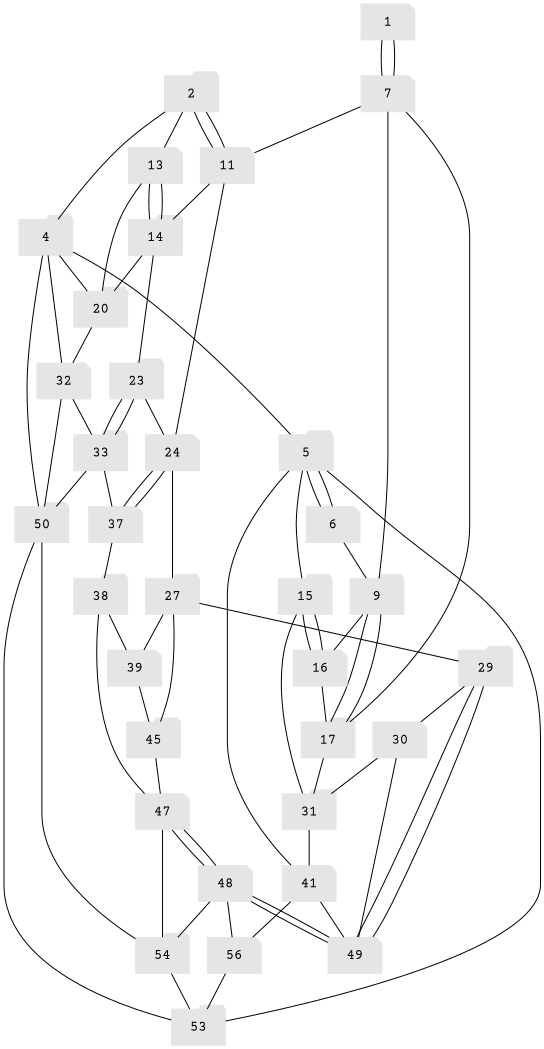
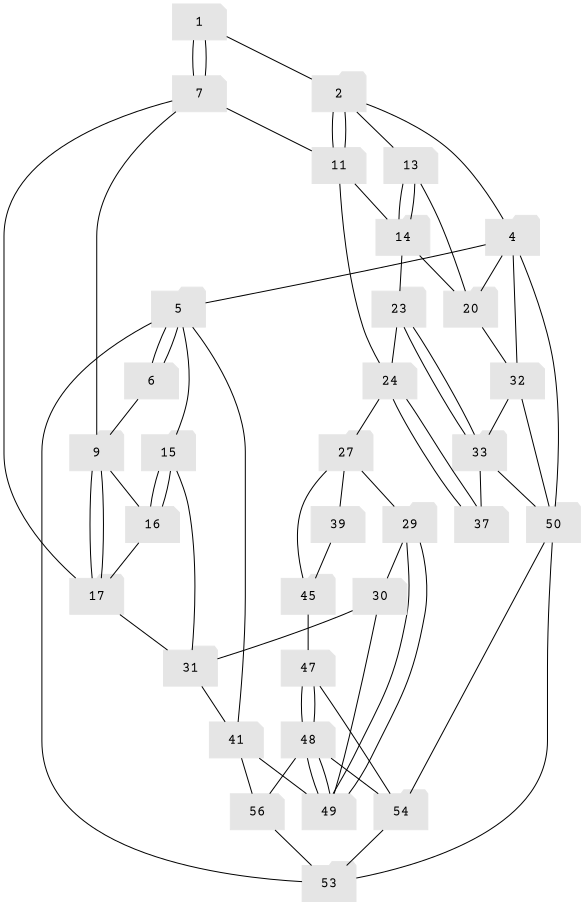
none -> (269, 58)
(101, 596) -> none
